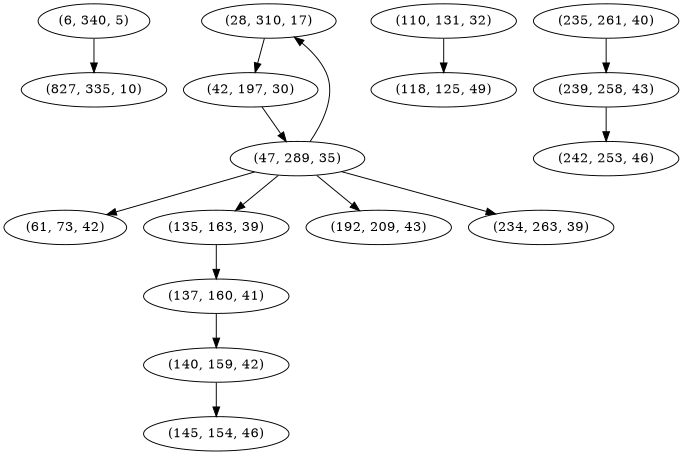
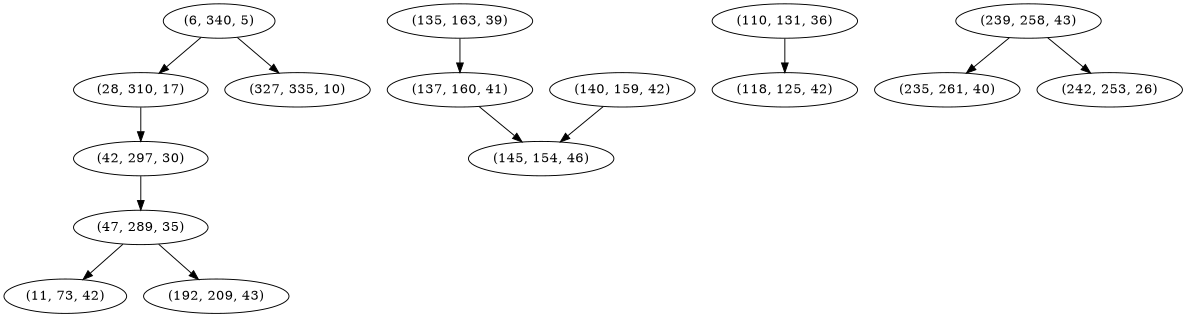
(444, 21) -> (785, 21)
(606, 51) -> (992, 52)
(94, 90) -> (298, 90)
(251, 90) -> (141, 159)
(330, 90) -> (184, 52)
(444, 90) -> (785, 90)
(606, 159) -> (1110, 90)
(261, 190) -> none
(65, 227) -> (65, 296)
(541, 227) -> none
(216, 326) -> (497, 121)
